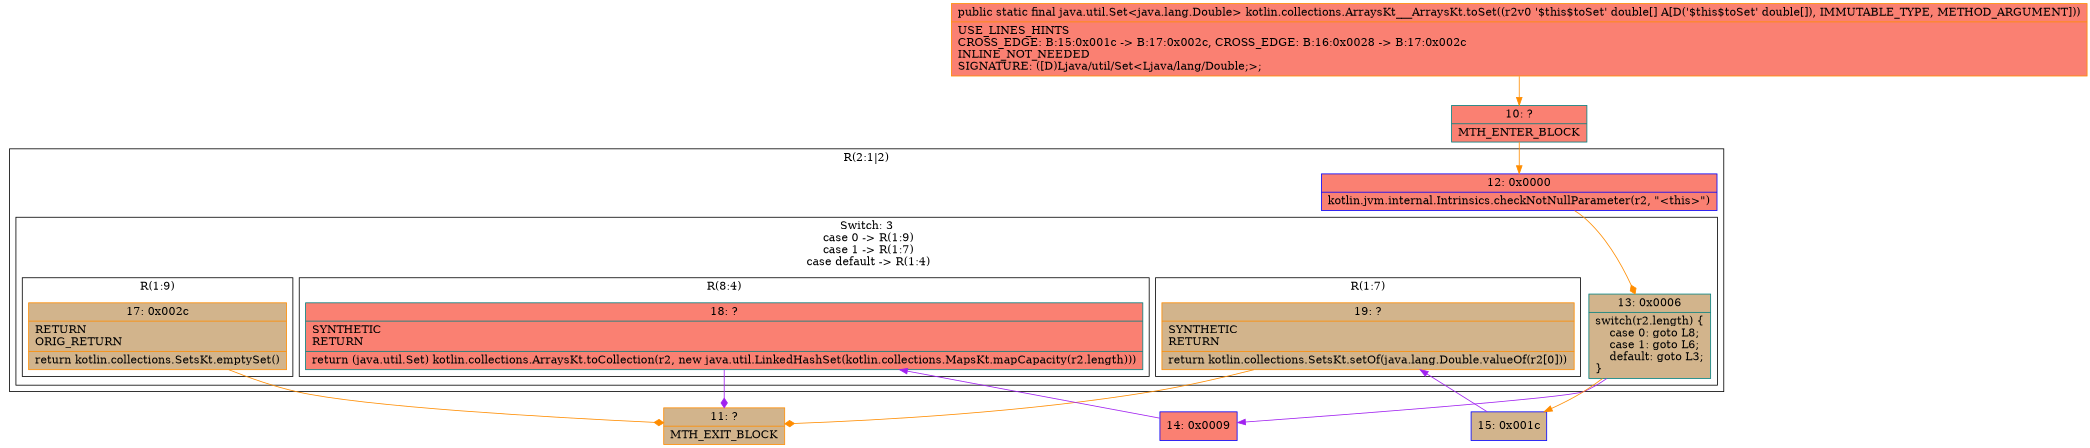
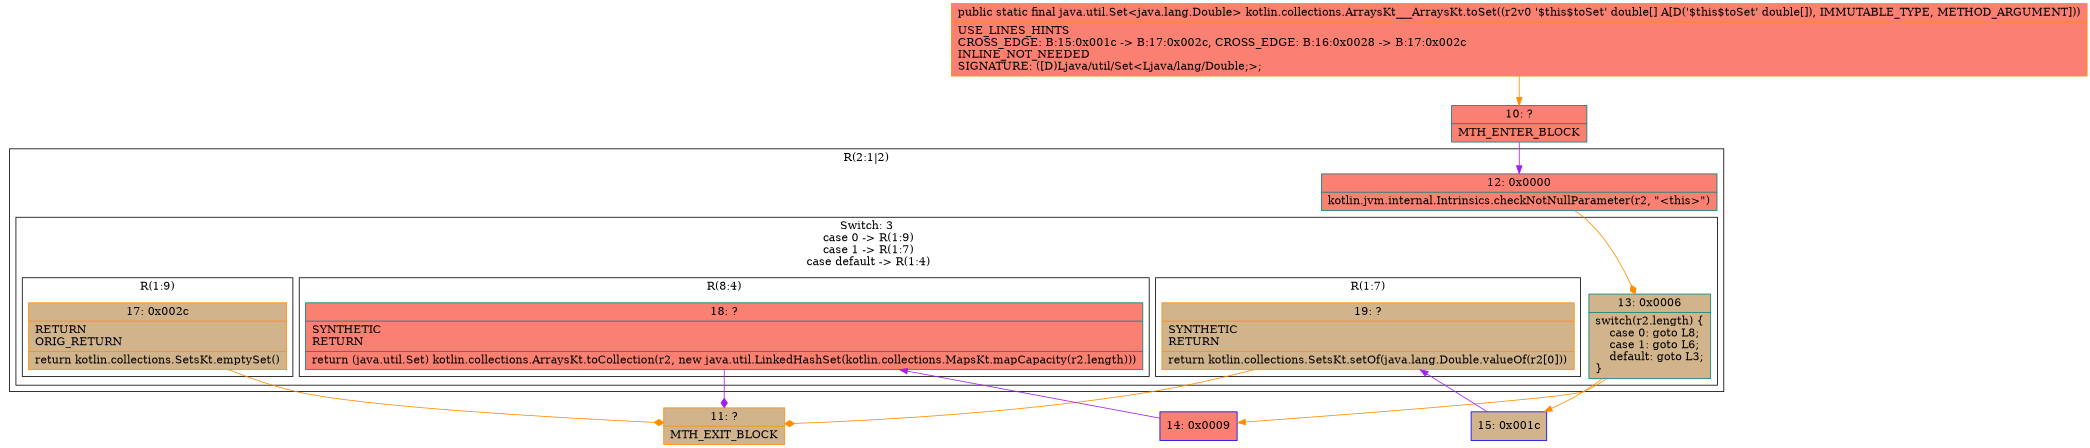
(1519, 154) -> (1519, 154)
(1519, 192) -> (1519, 192)
(1428, 408) -> (1428, 408)
